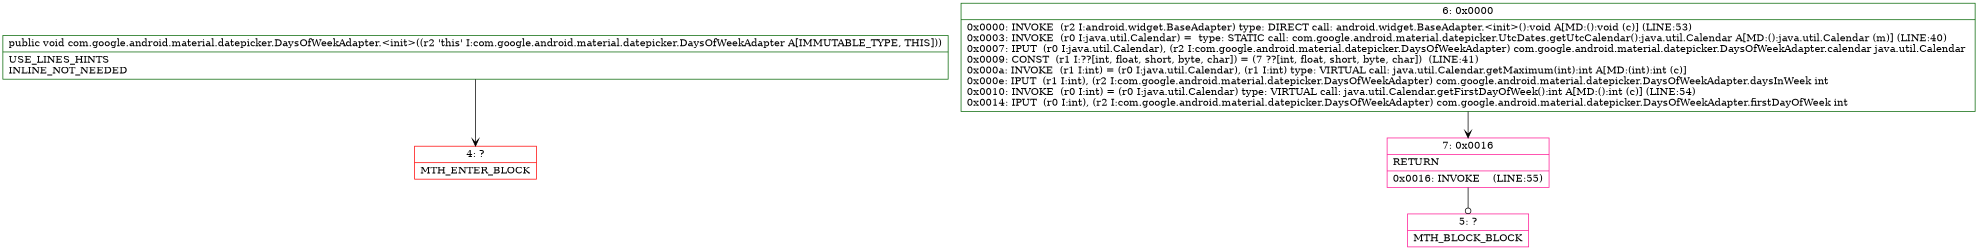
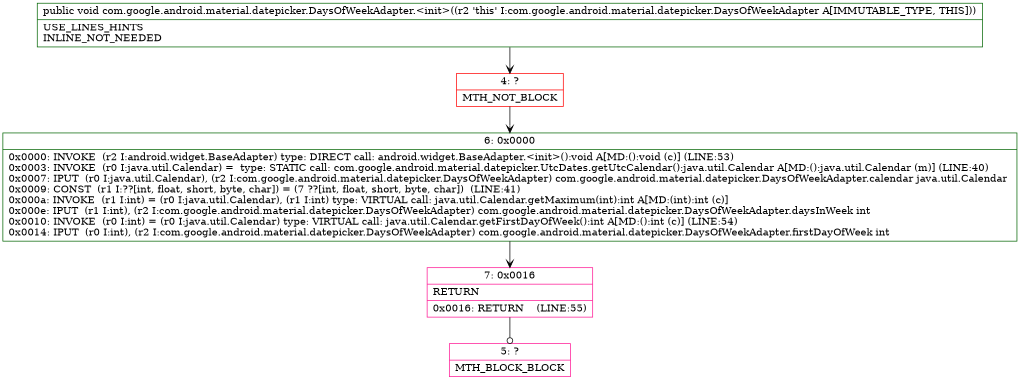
none -> (510, 116)
(476, 171) -> (510, 98)
(1468, 179) -> (510, 309)
